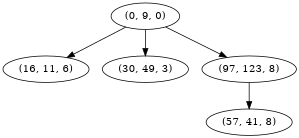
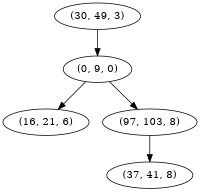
(145, 39) -> (98, 39)
(46, 69) -> (46, 122)
(249, 69) -> (150, 122)
(249, 122) -> (150, 175)
